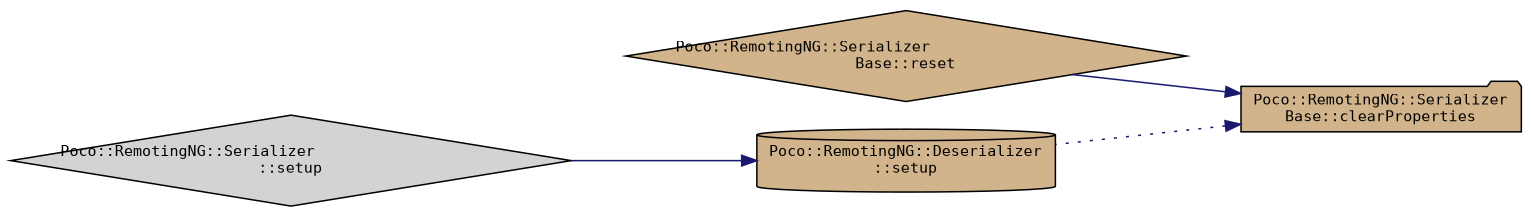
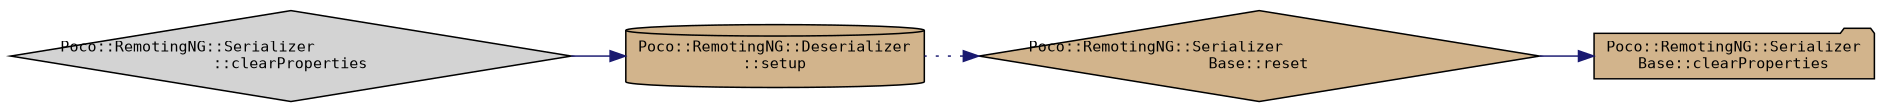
(1140, 135) -> (944, 56)
(291, 161) -> (291, 56)
